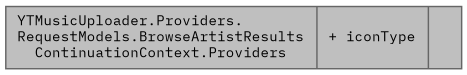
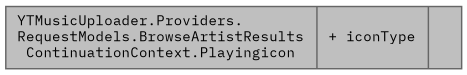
(161, 53) -> (161, 53)
